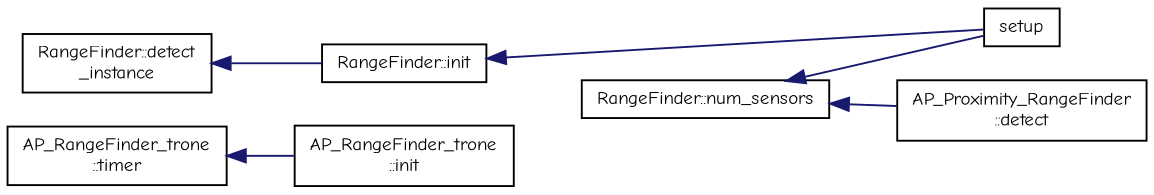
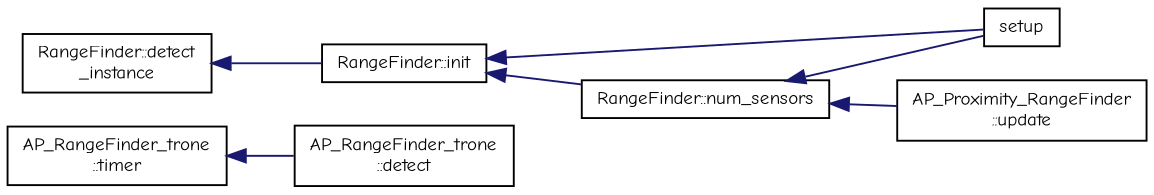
none -> (544, 80)
(1022, 110) -> (1022, 110)
(404, 156) -> (404, 156)
